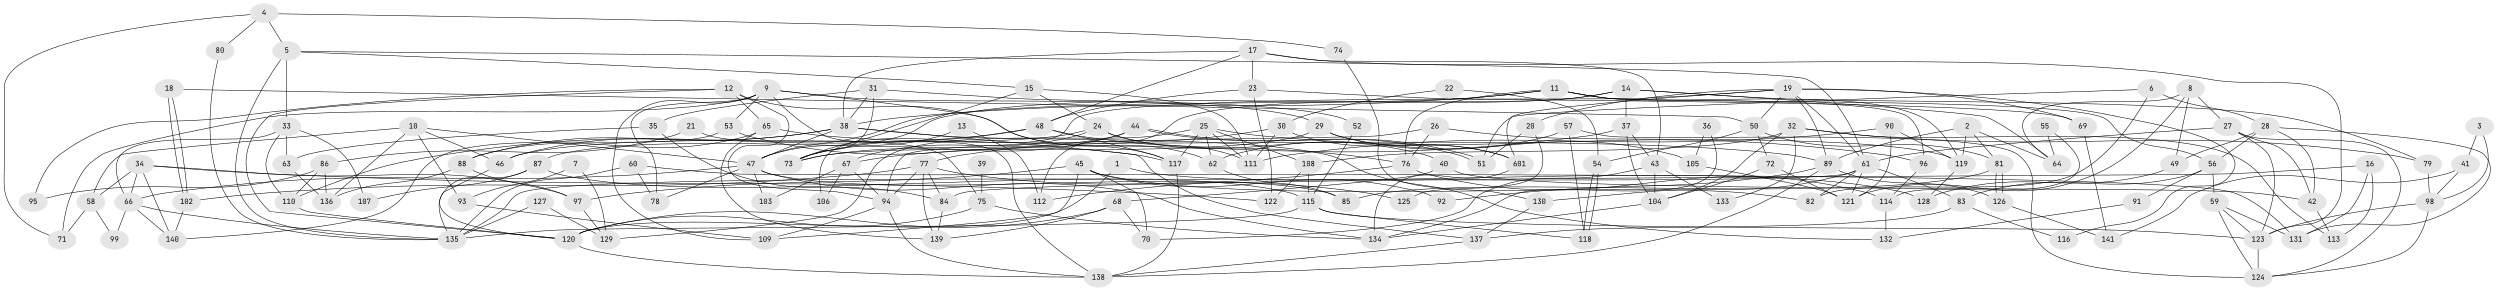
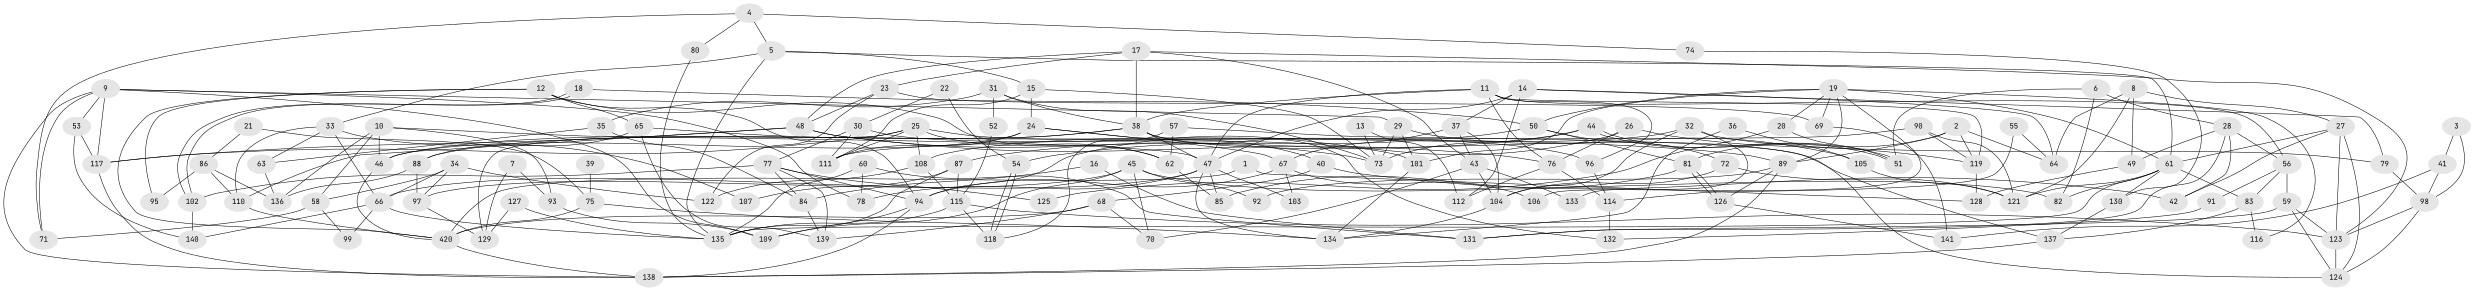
(1519, 164) -> (1417, 164)
(156, 202) -> none
(569, 240) -> (446, 240)
(2334, 240) -> none
